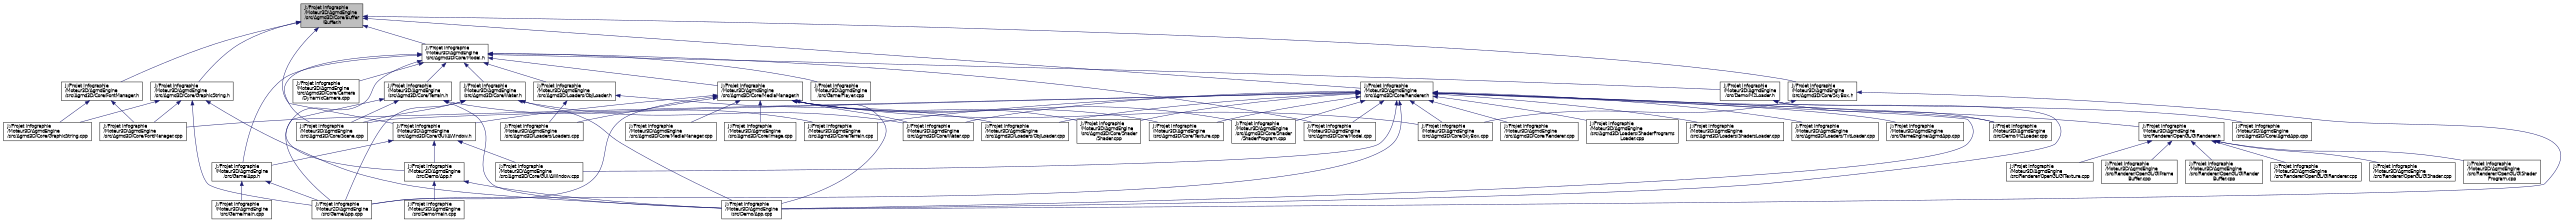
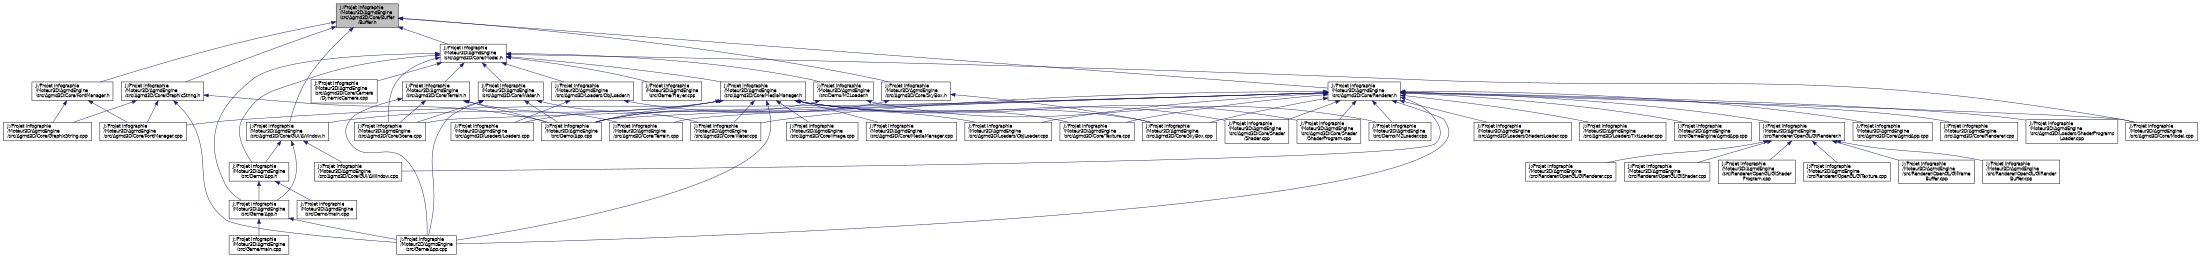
(595, 199) -> (259, 193)
